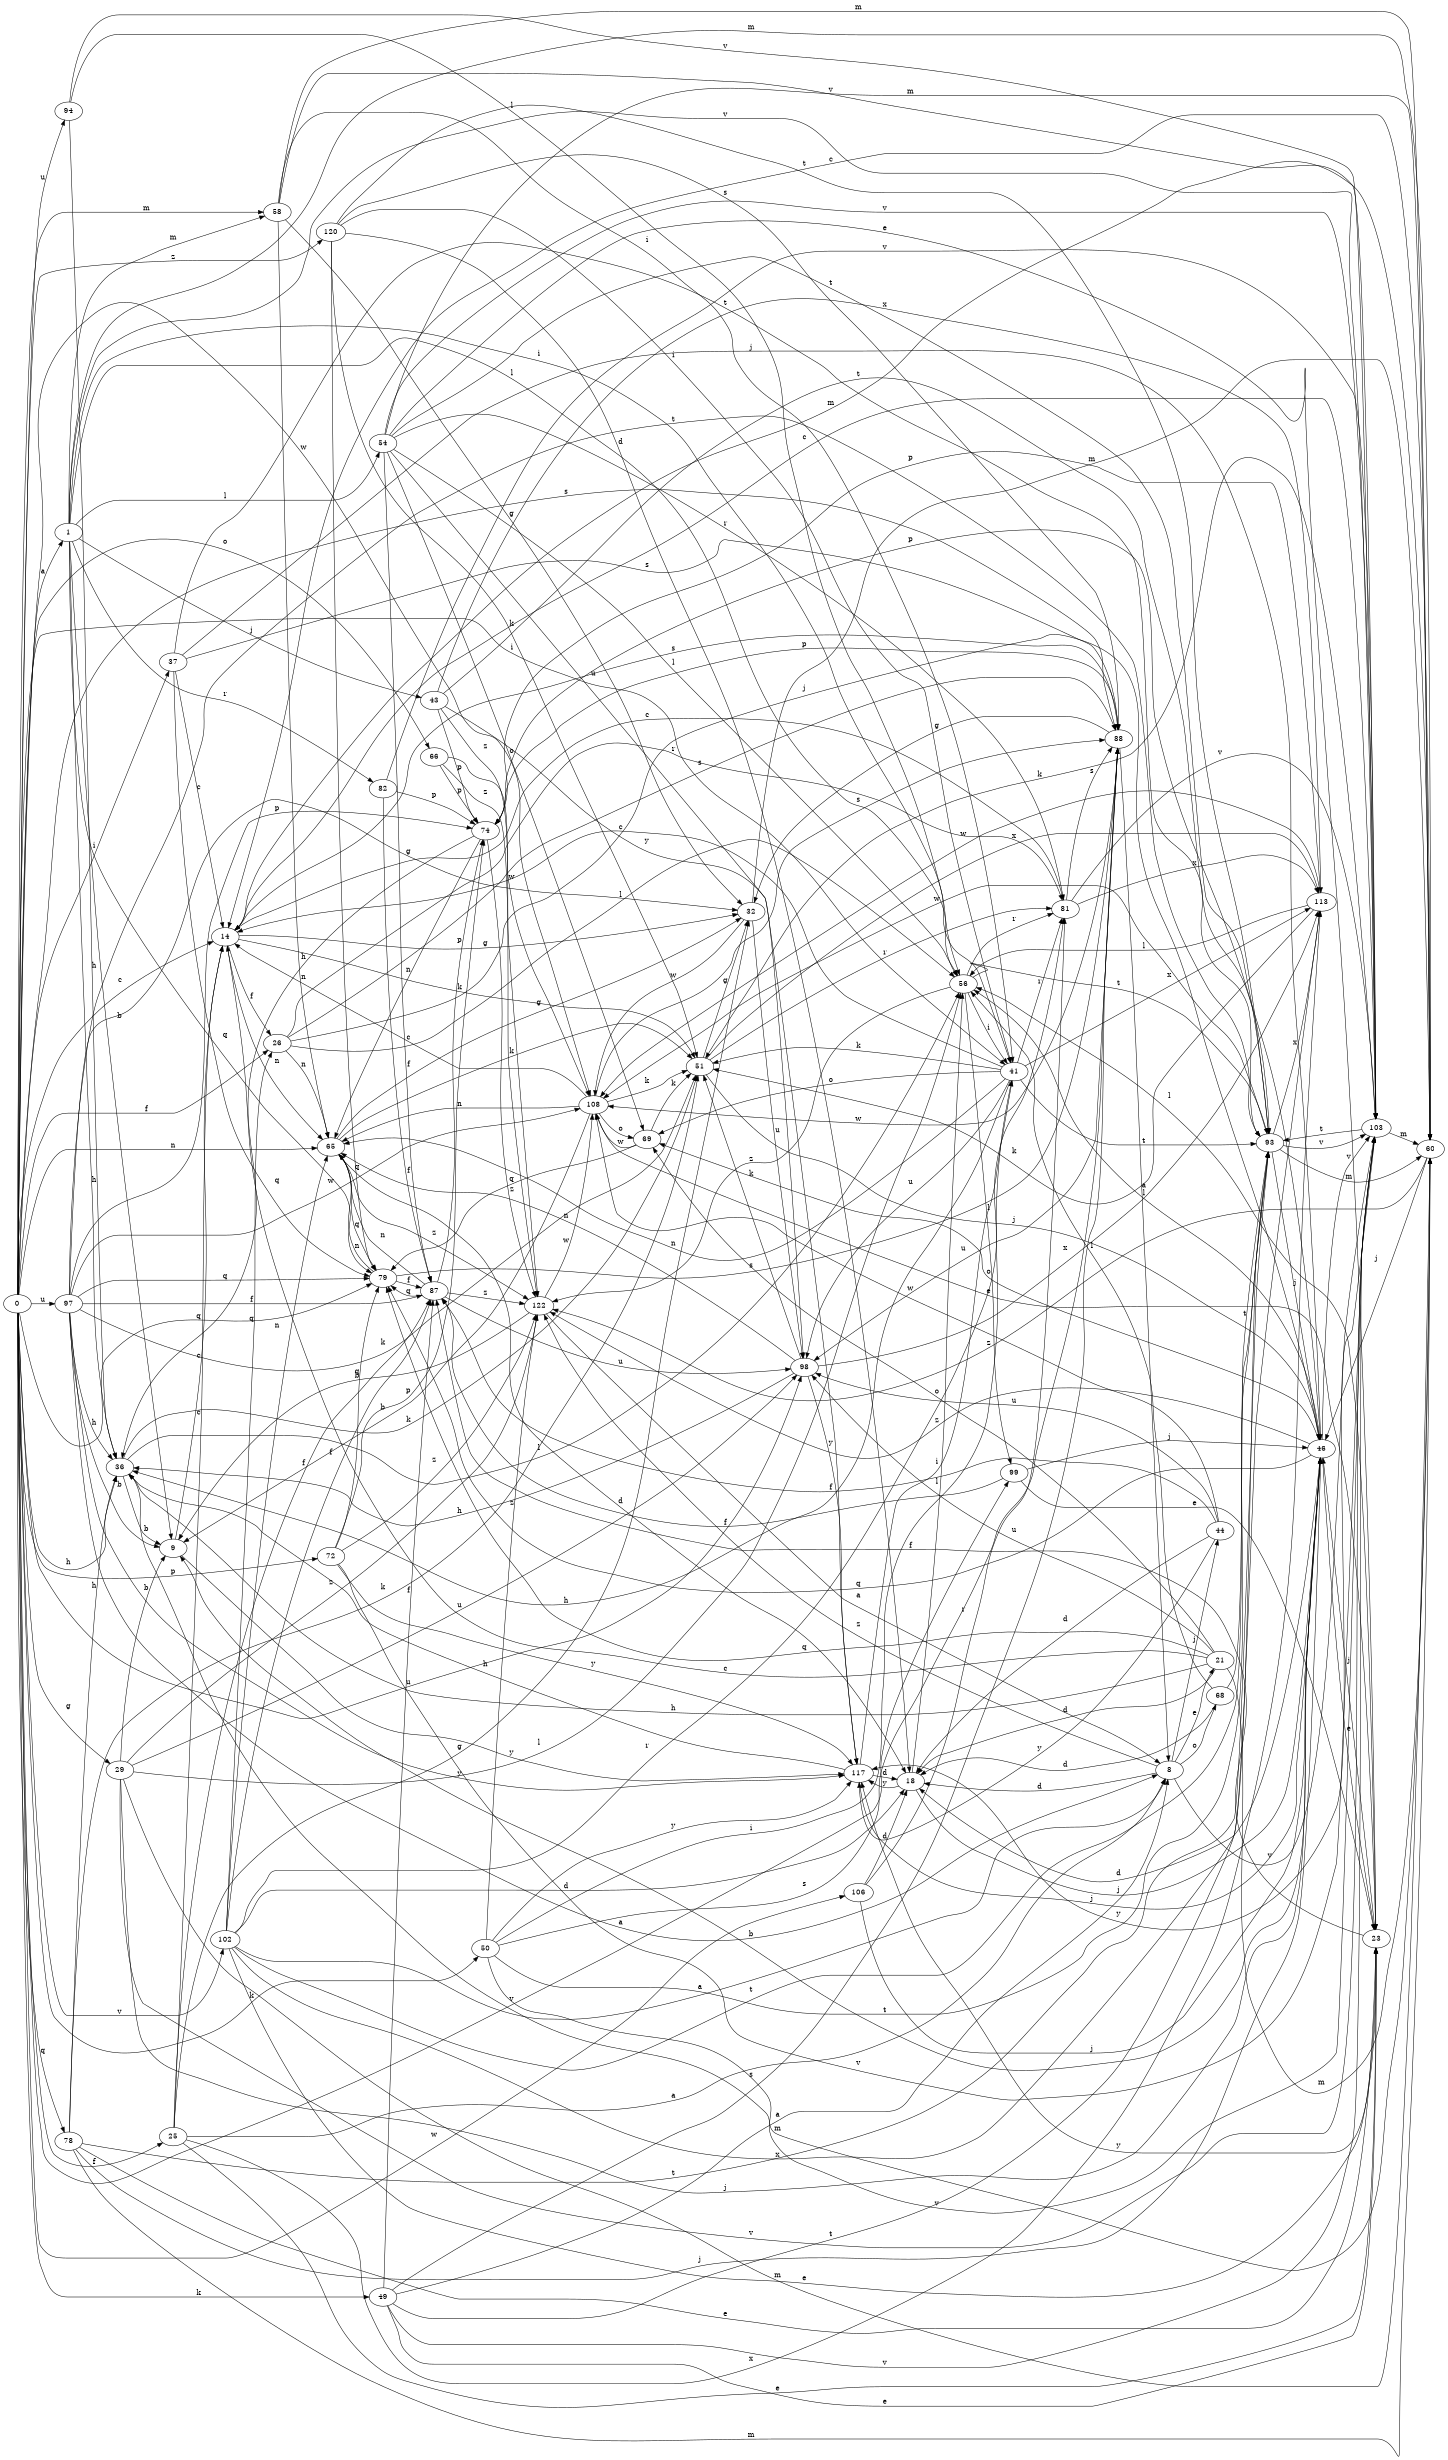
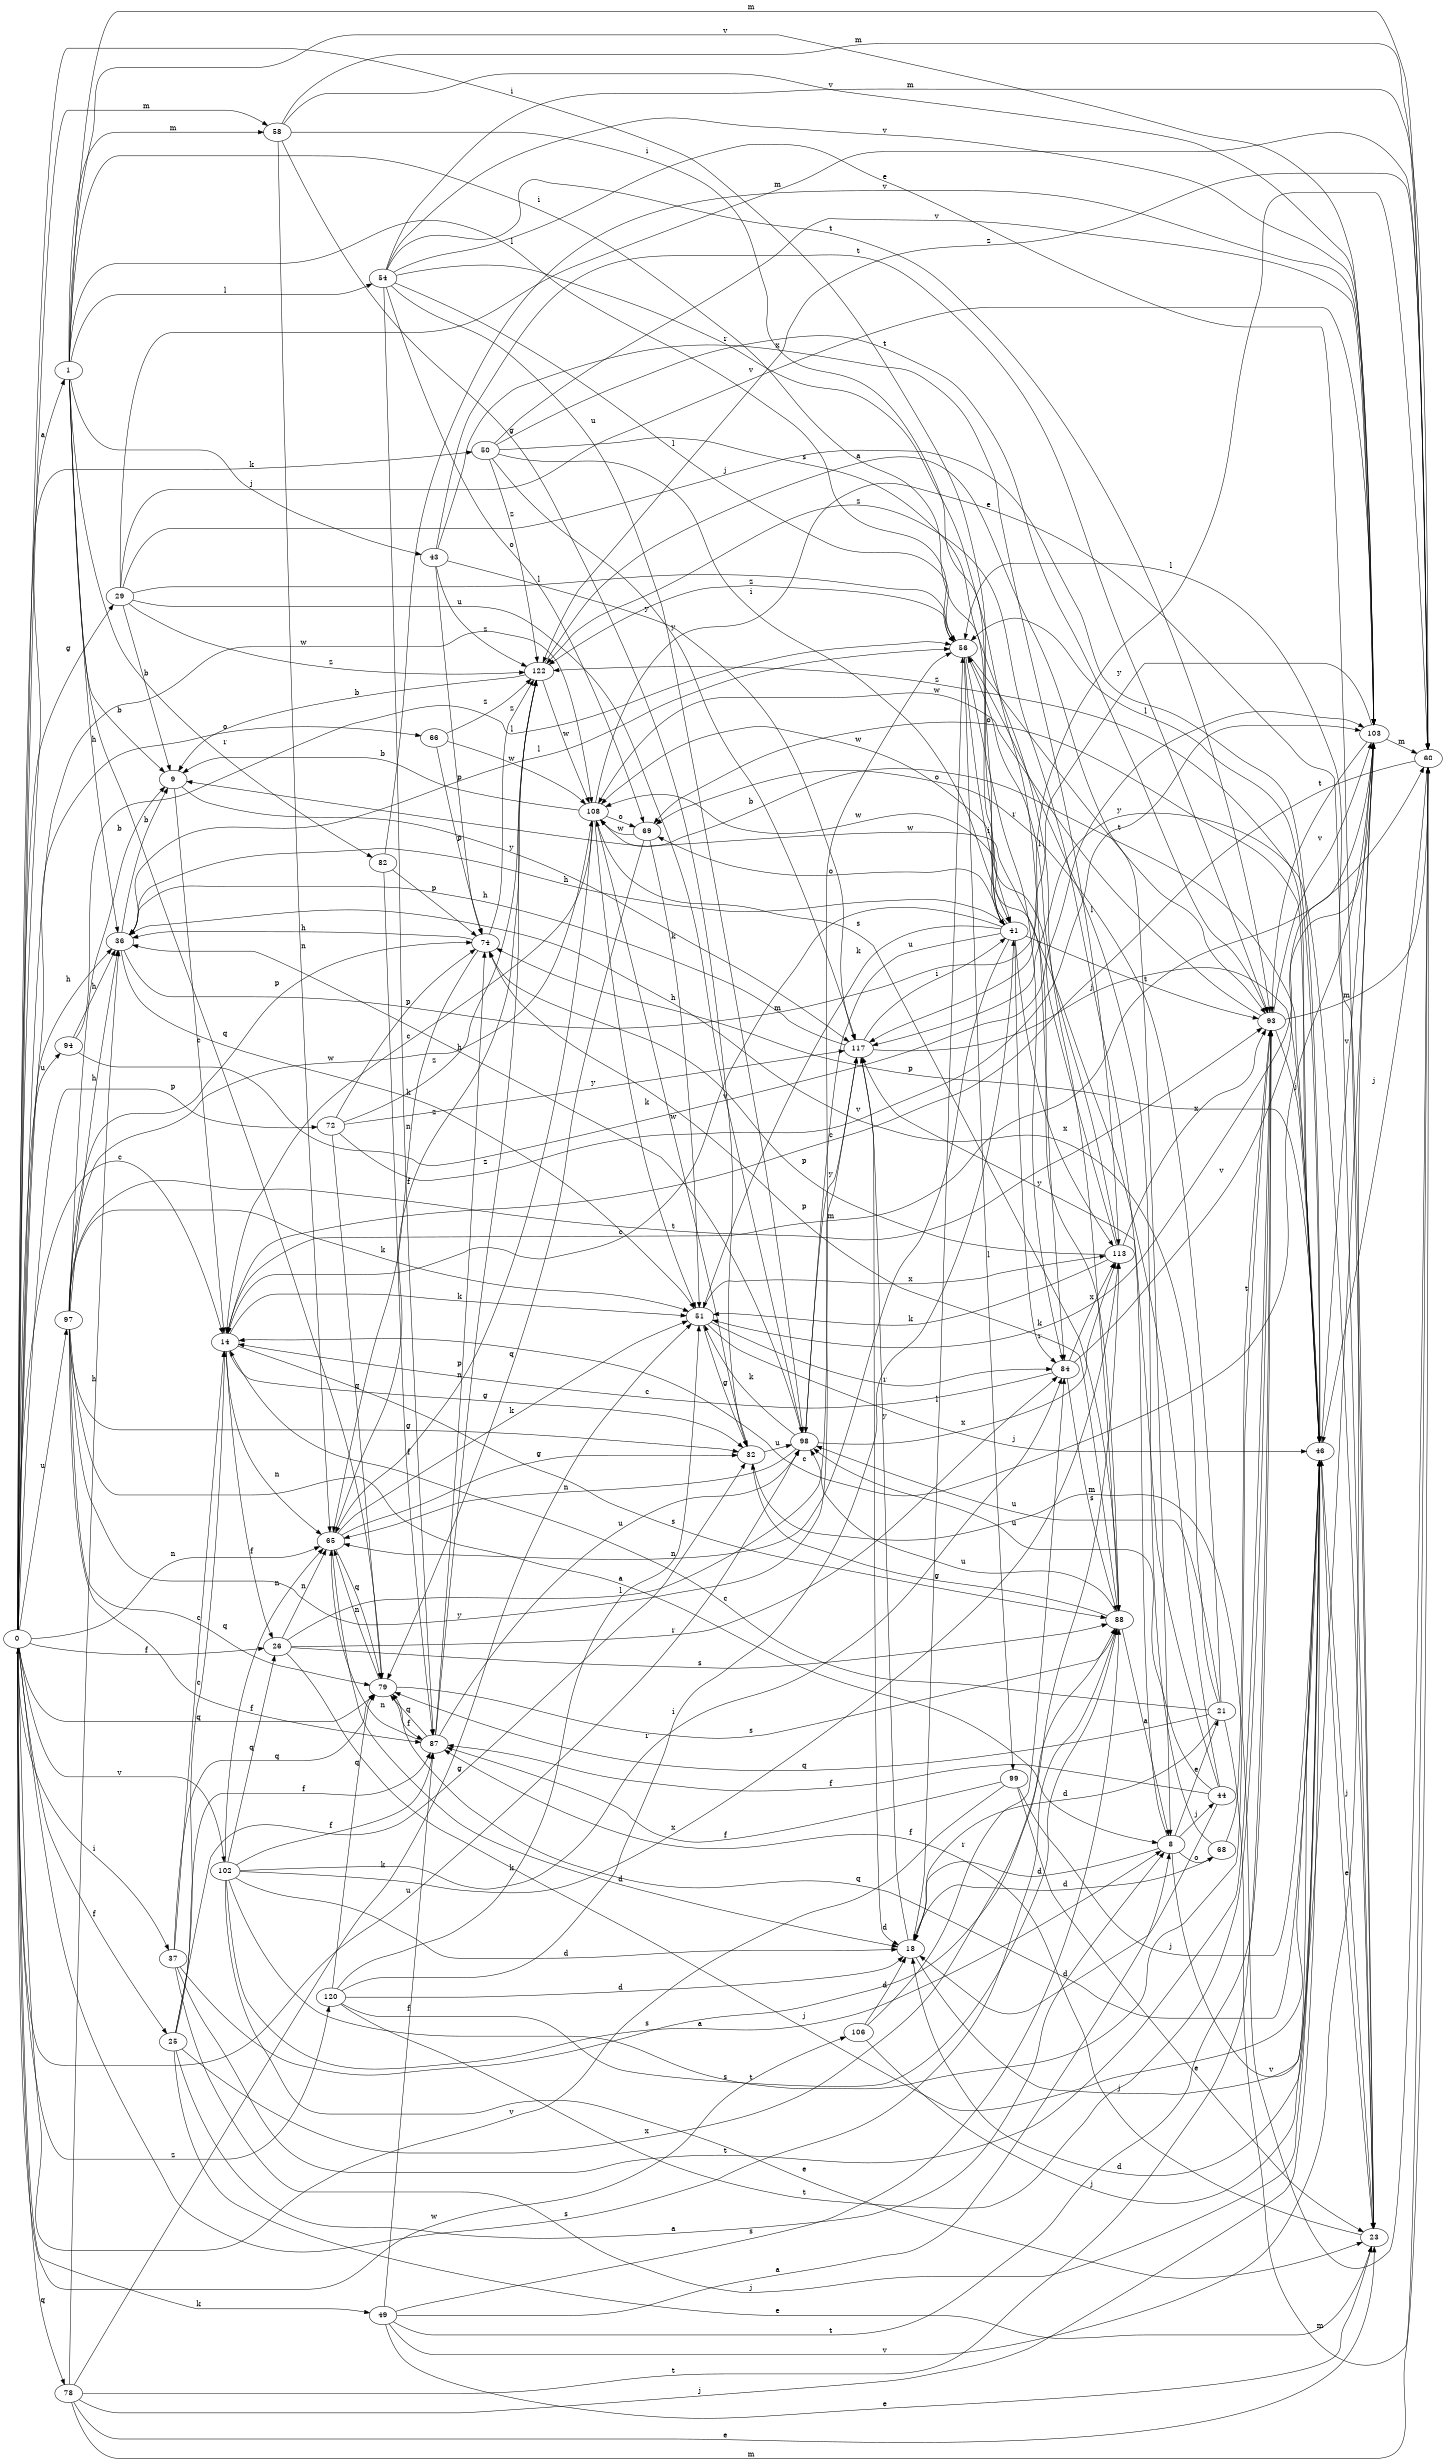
(1065, 909) -> (1065, 1369)
(1295, 1059) -> (1184, 1130)
(243, 2129) -> (285, 2206)
